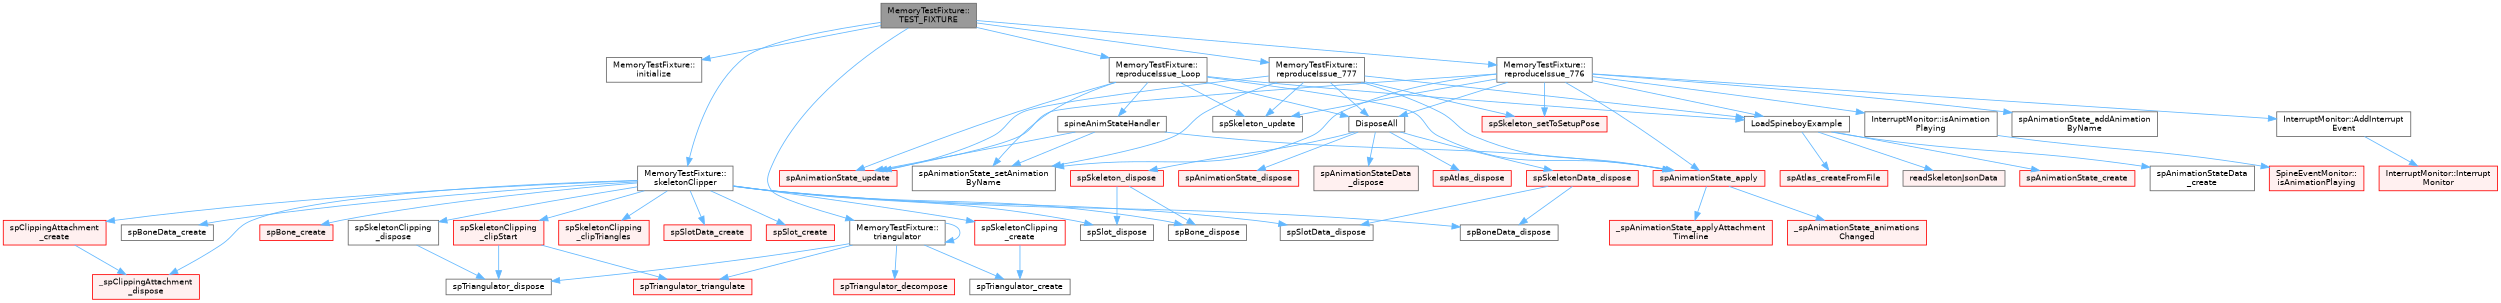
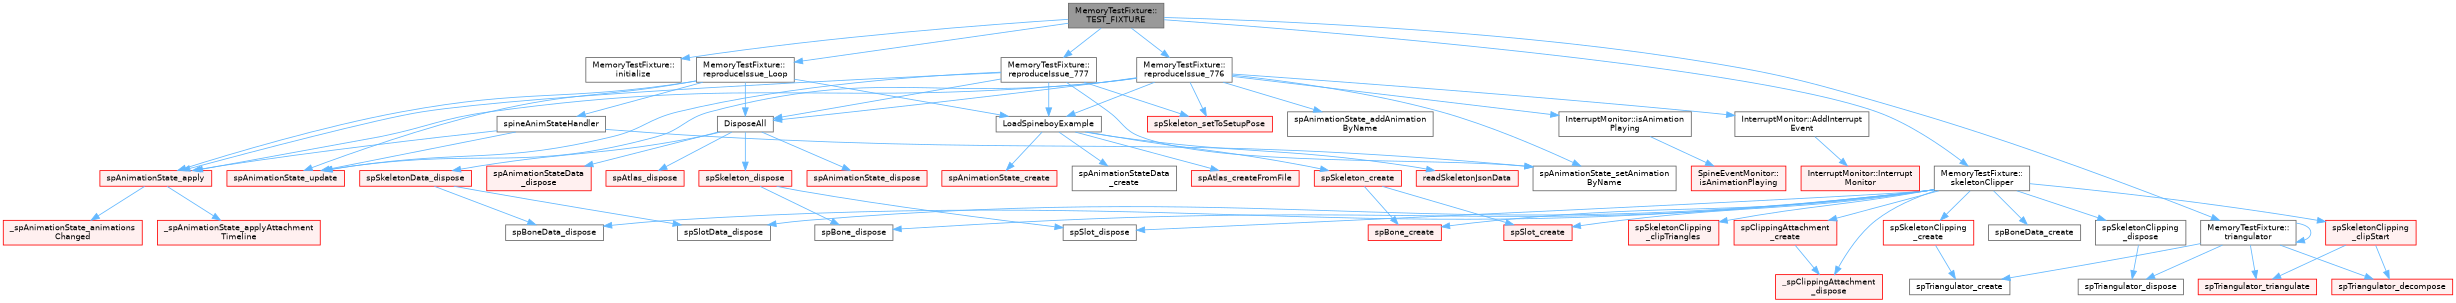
(1051, 111) -> none
(1258, 124) -> none
none -> (1358, 178)
(1366, 178) -> (539, 178)
(1954, 178) -> (1467, 178)
(708, 233) -> none
(499, 258) -> (2381, 258)
